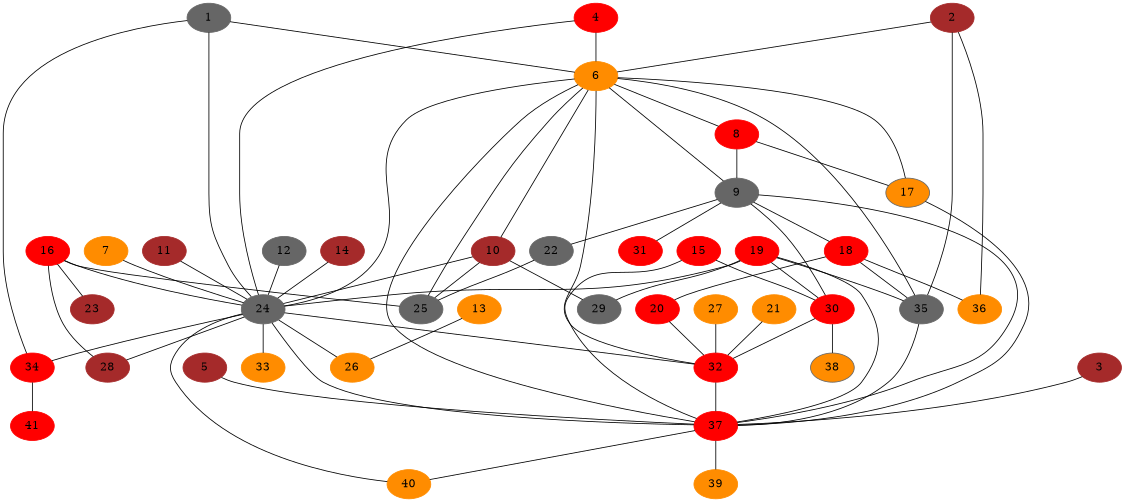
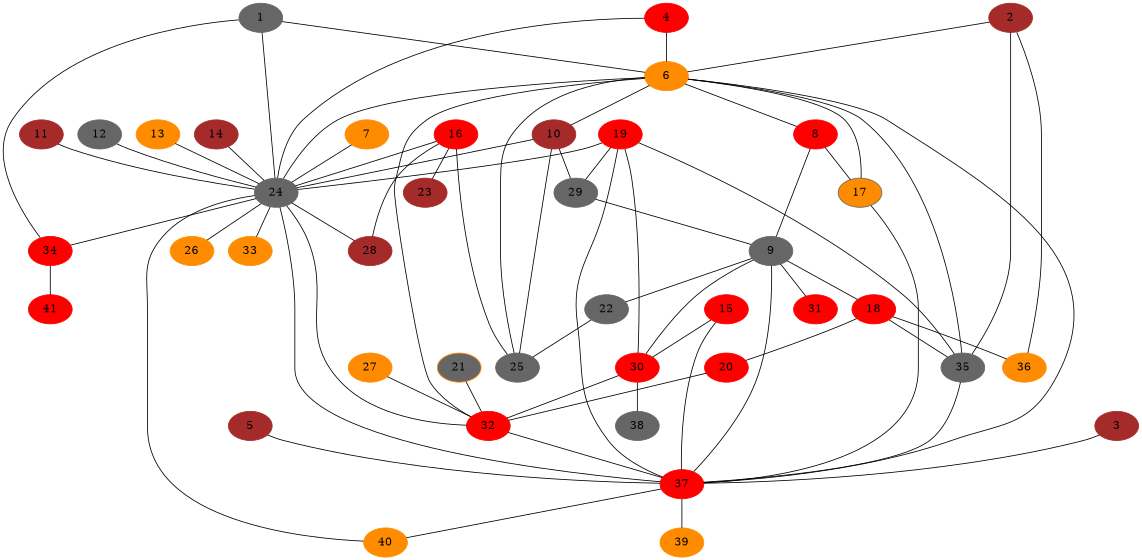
(666, 134) -> (673, 222)
(774, 309) -> (459, 368)
(419, 338) -> (217, 164)
(832, 368) -> (637, 426)
